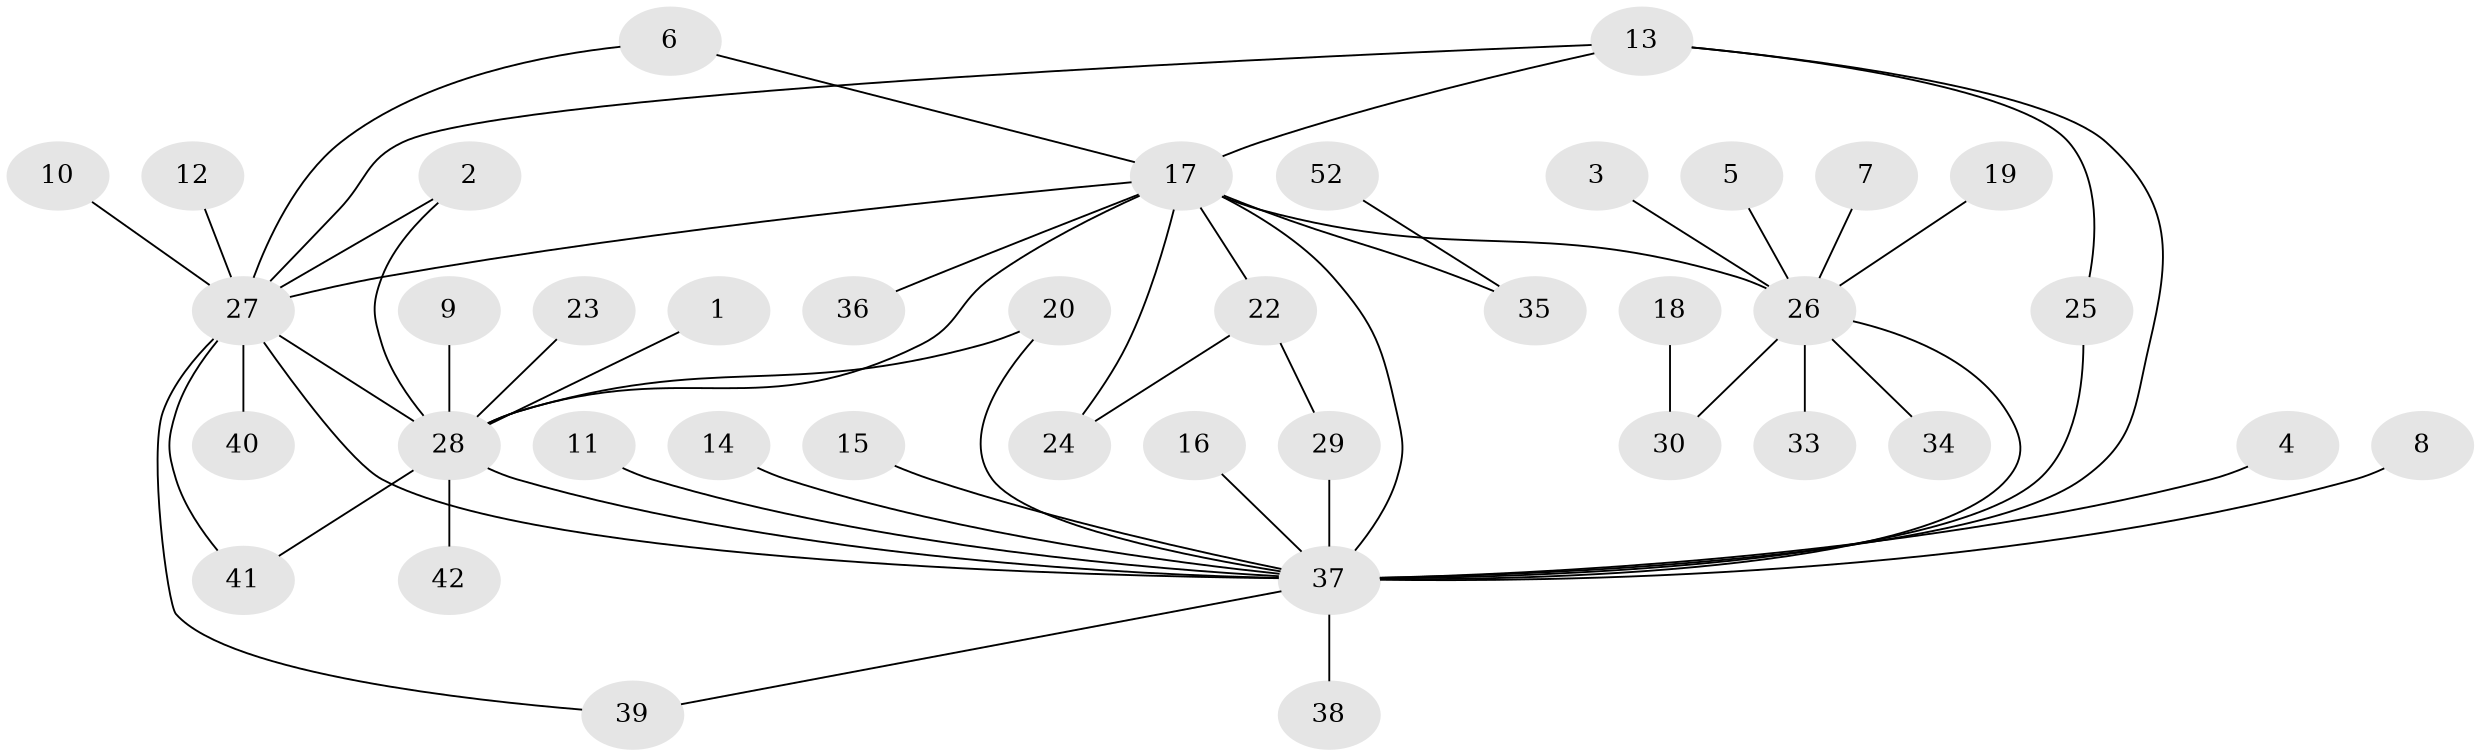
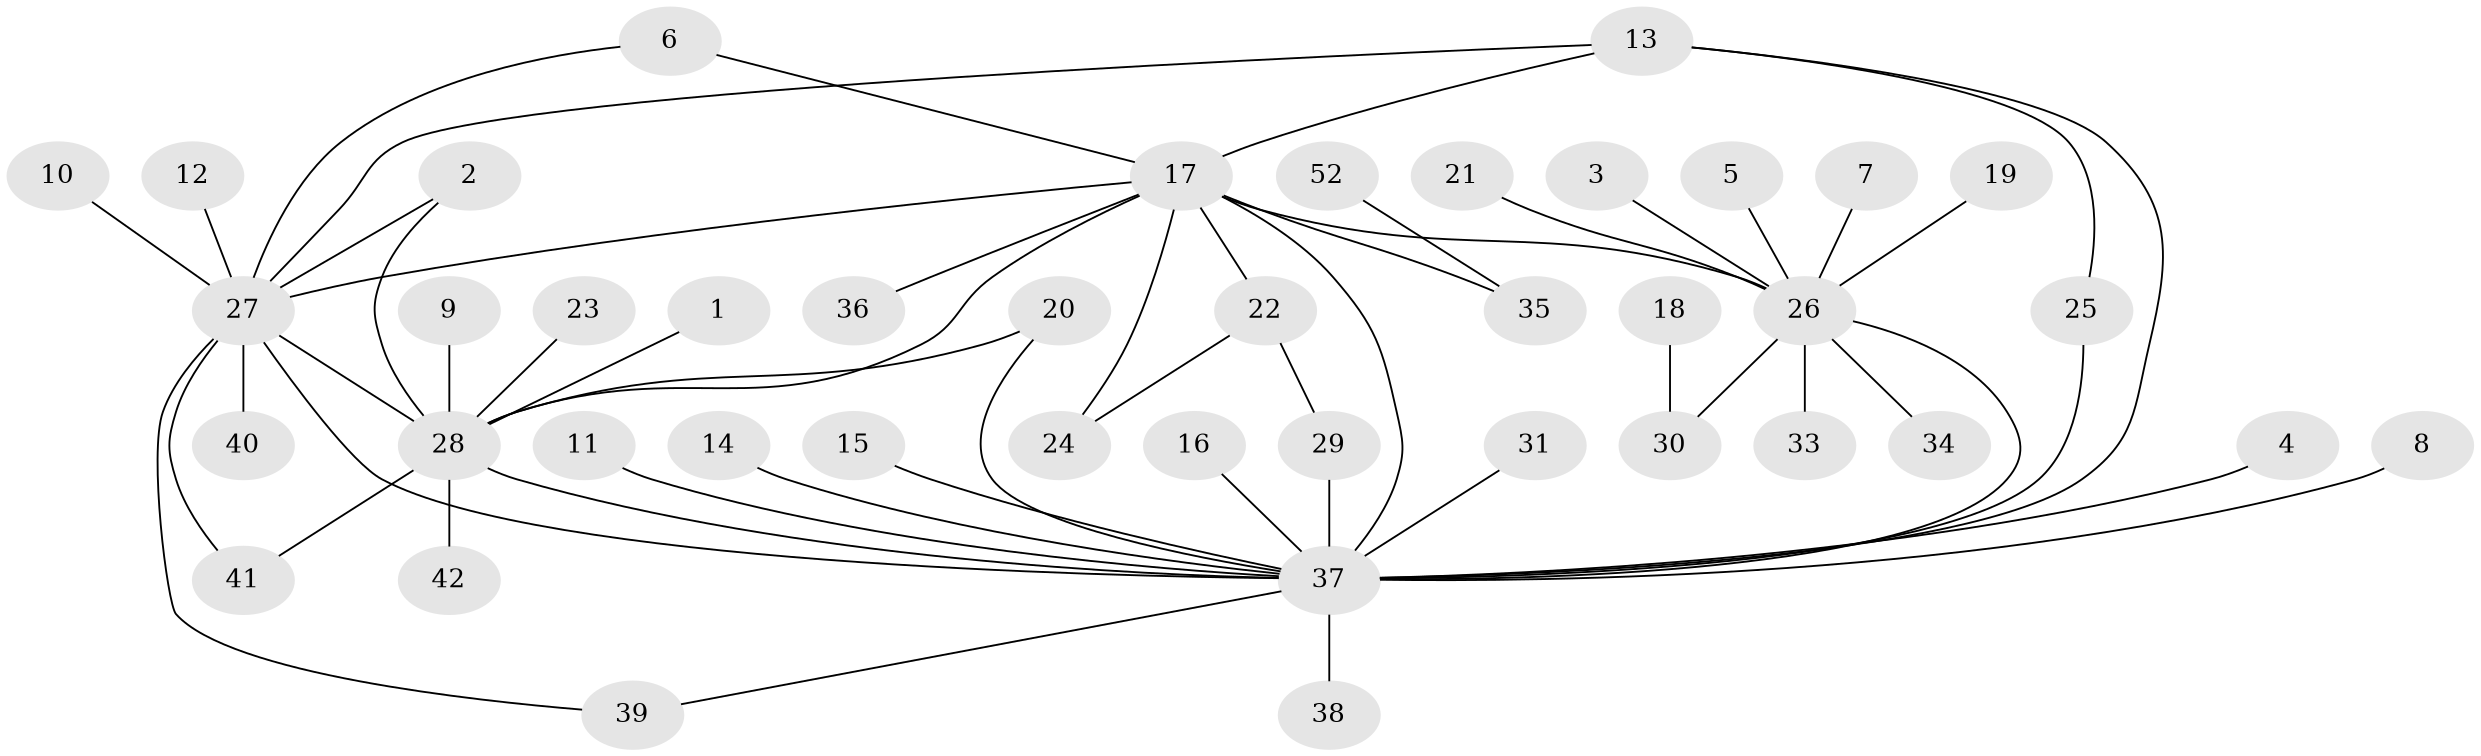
none -> (1462, 176)
none -> (1535, 446)
